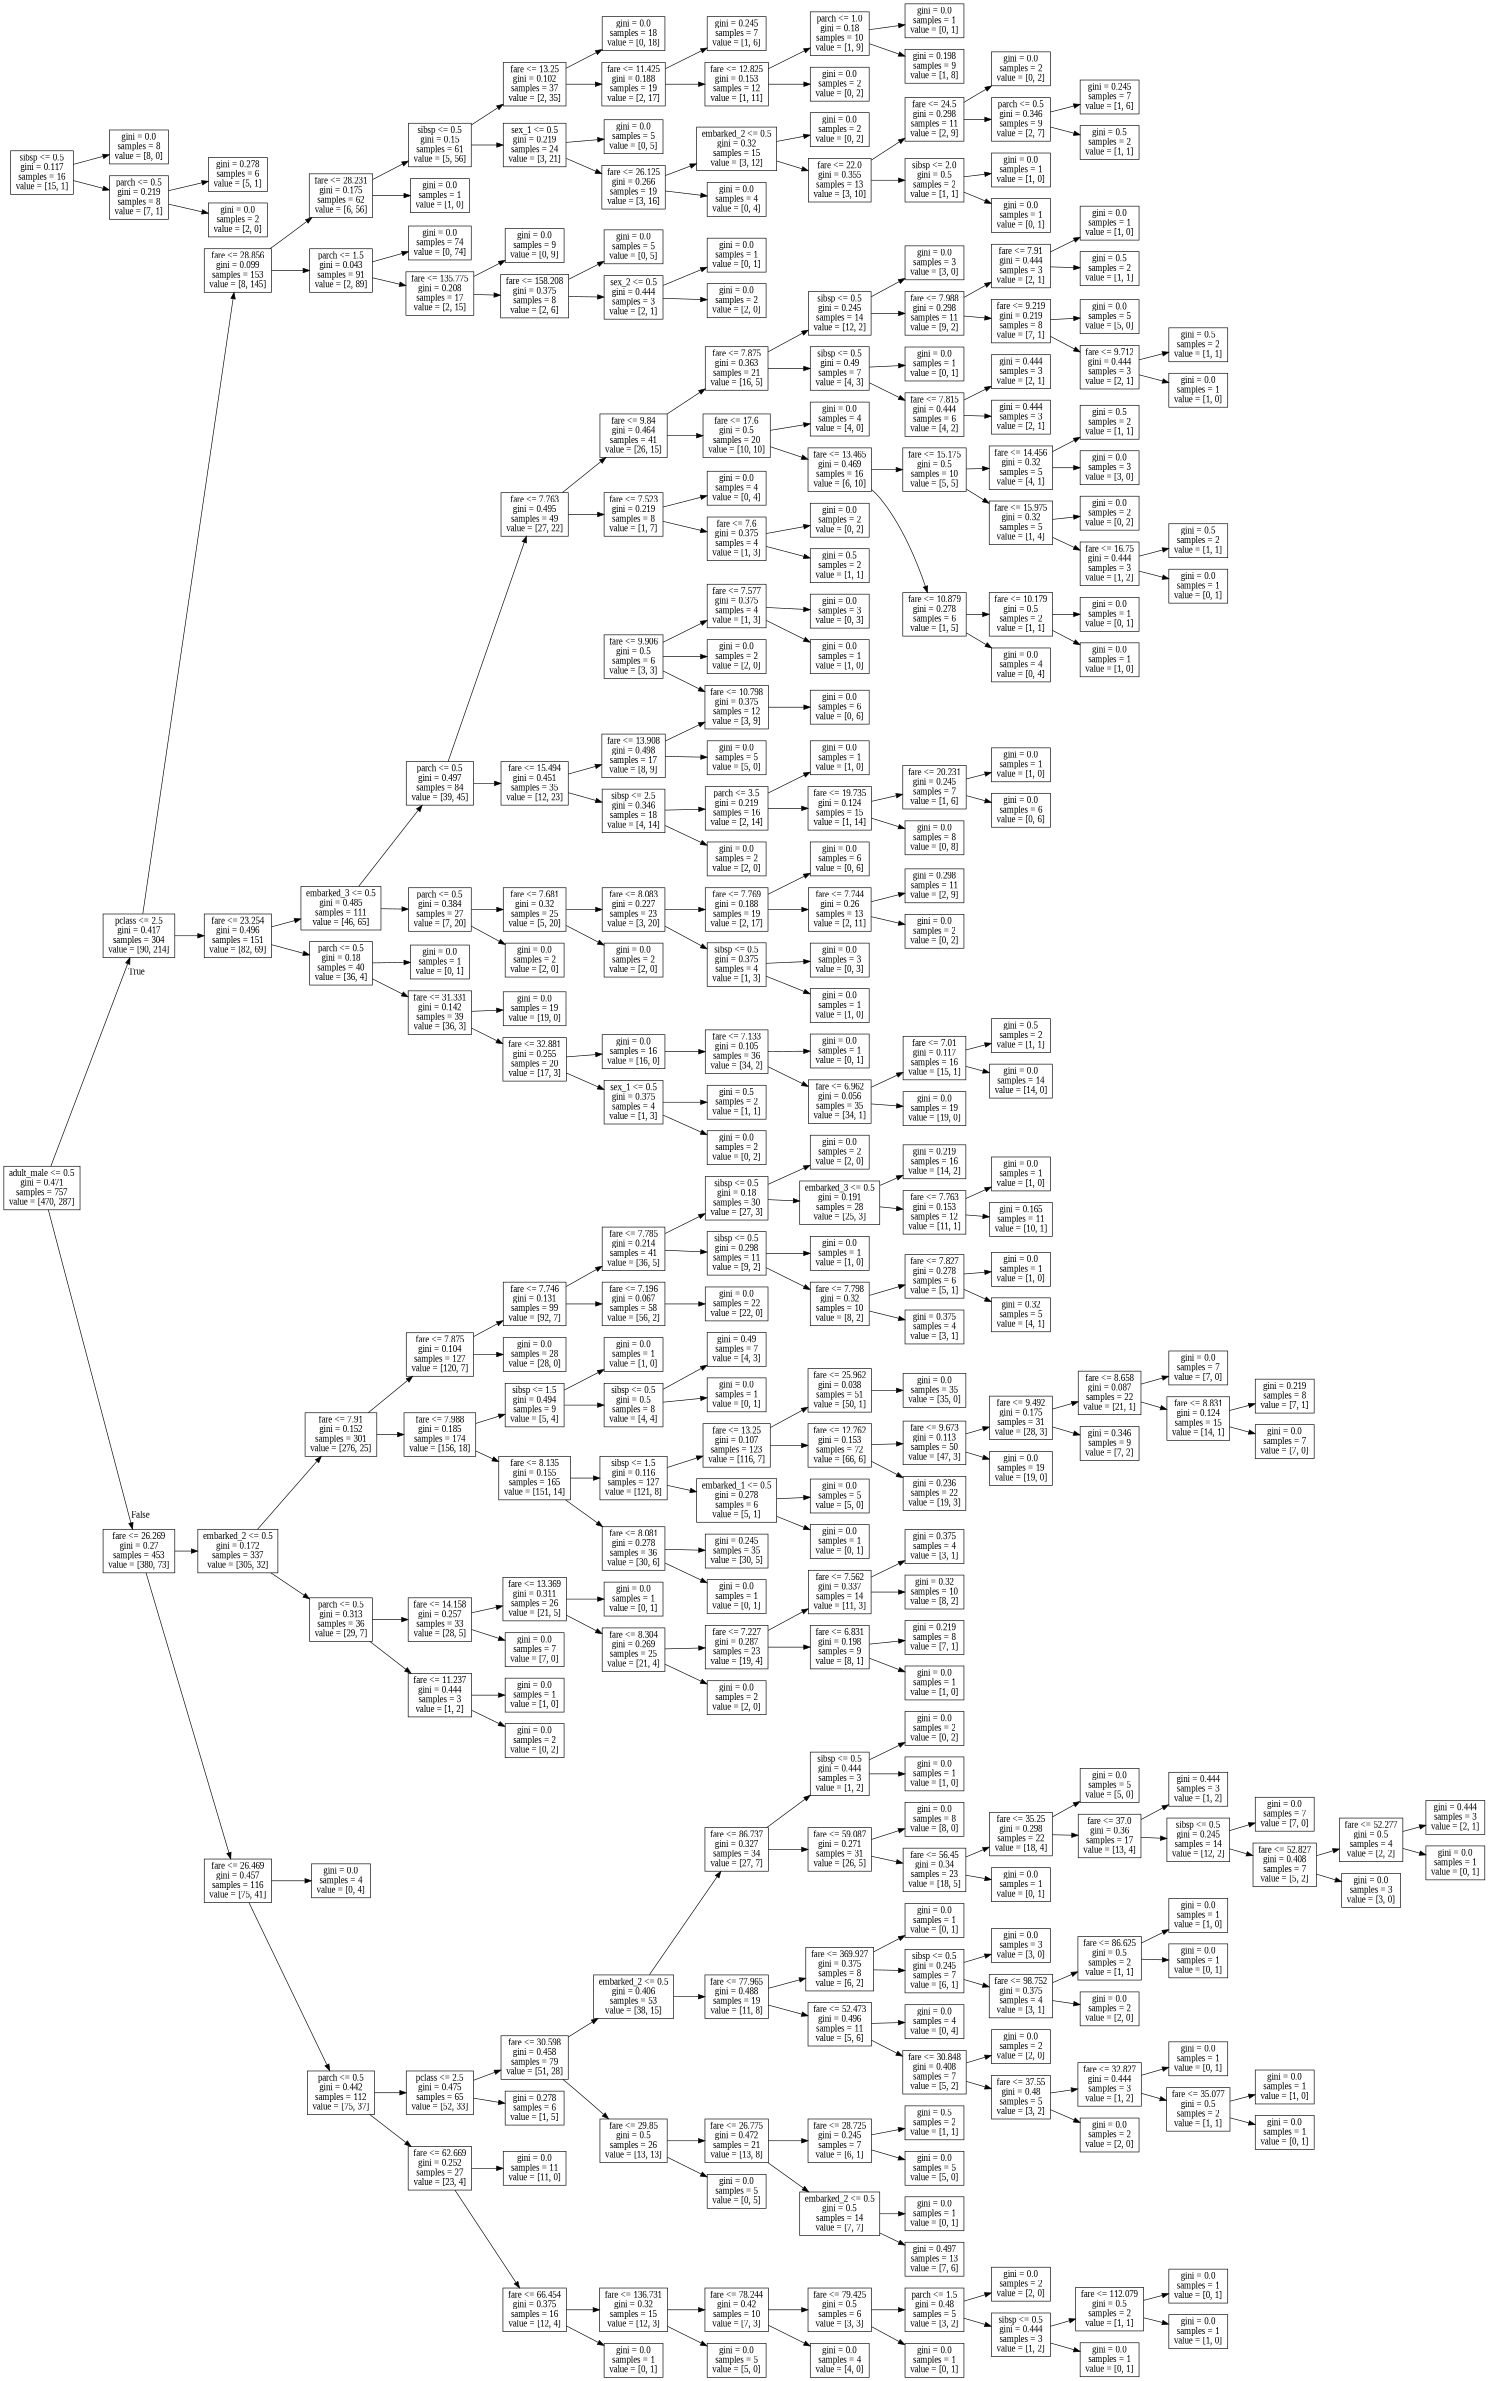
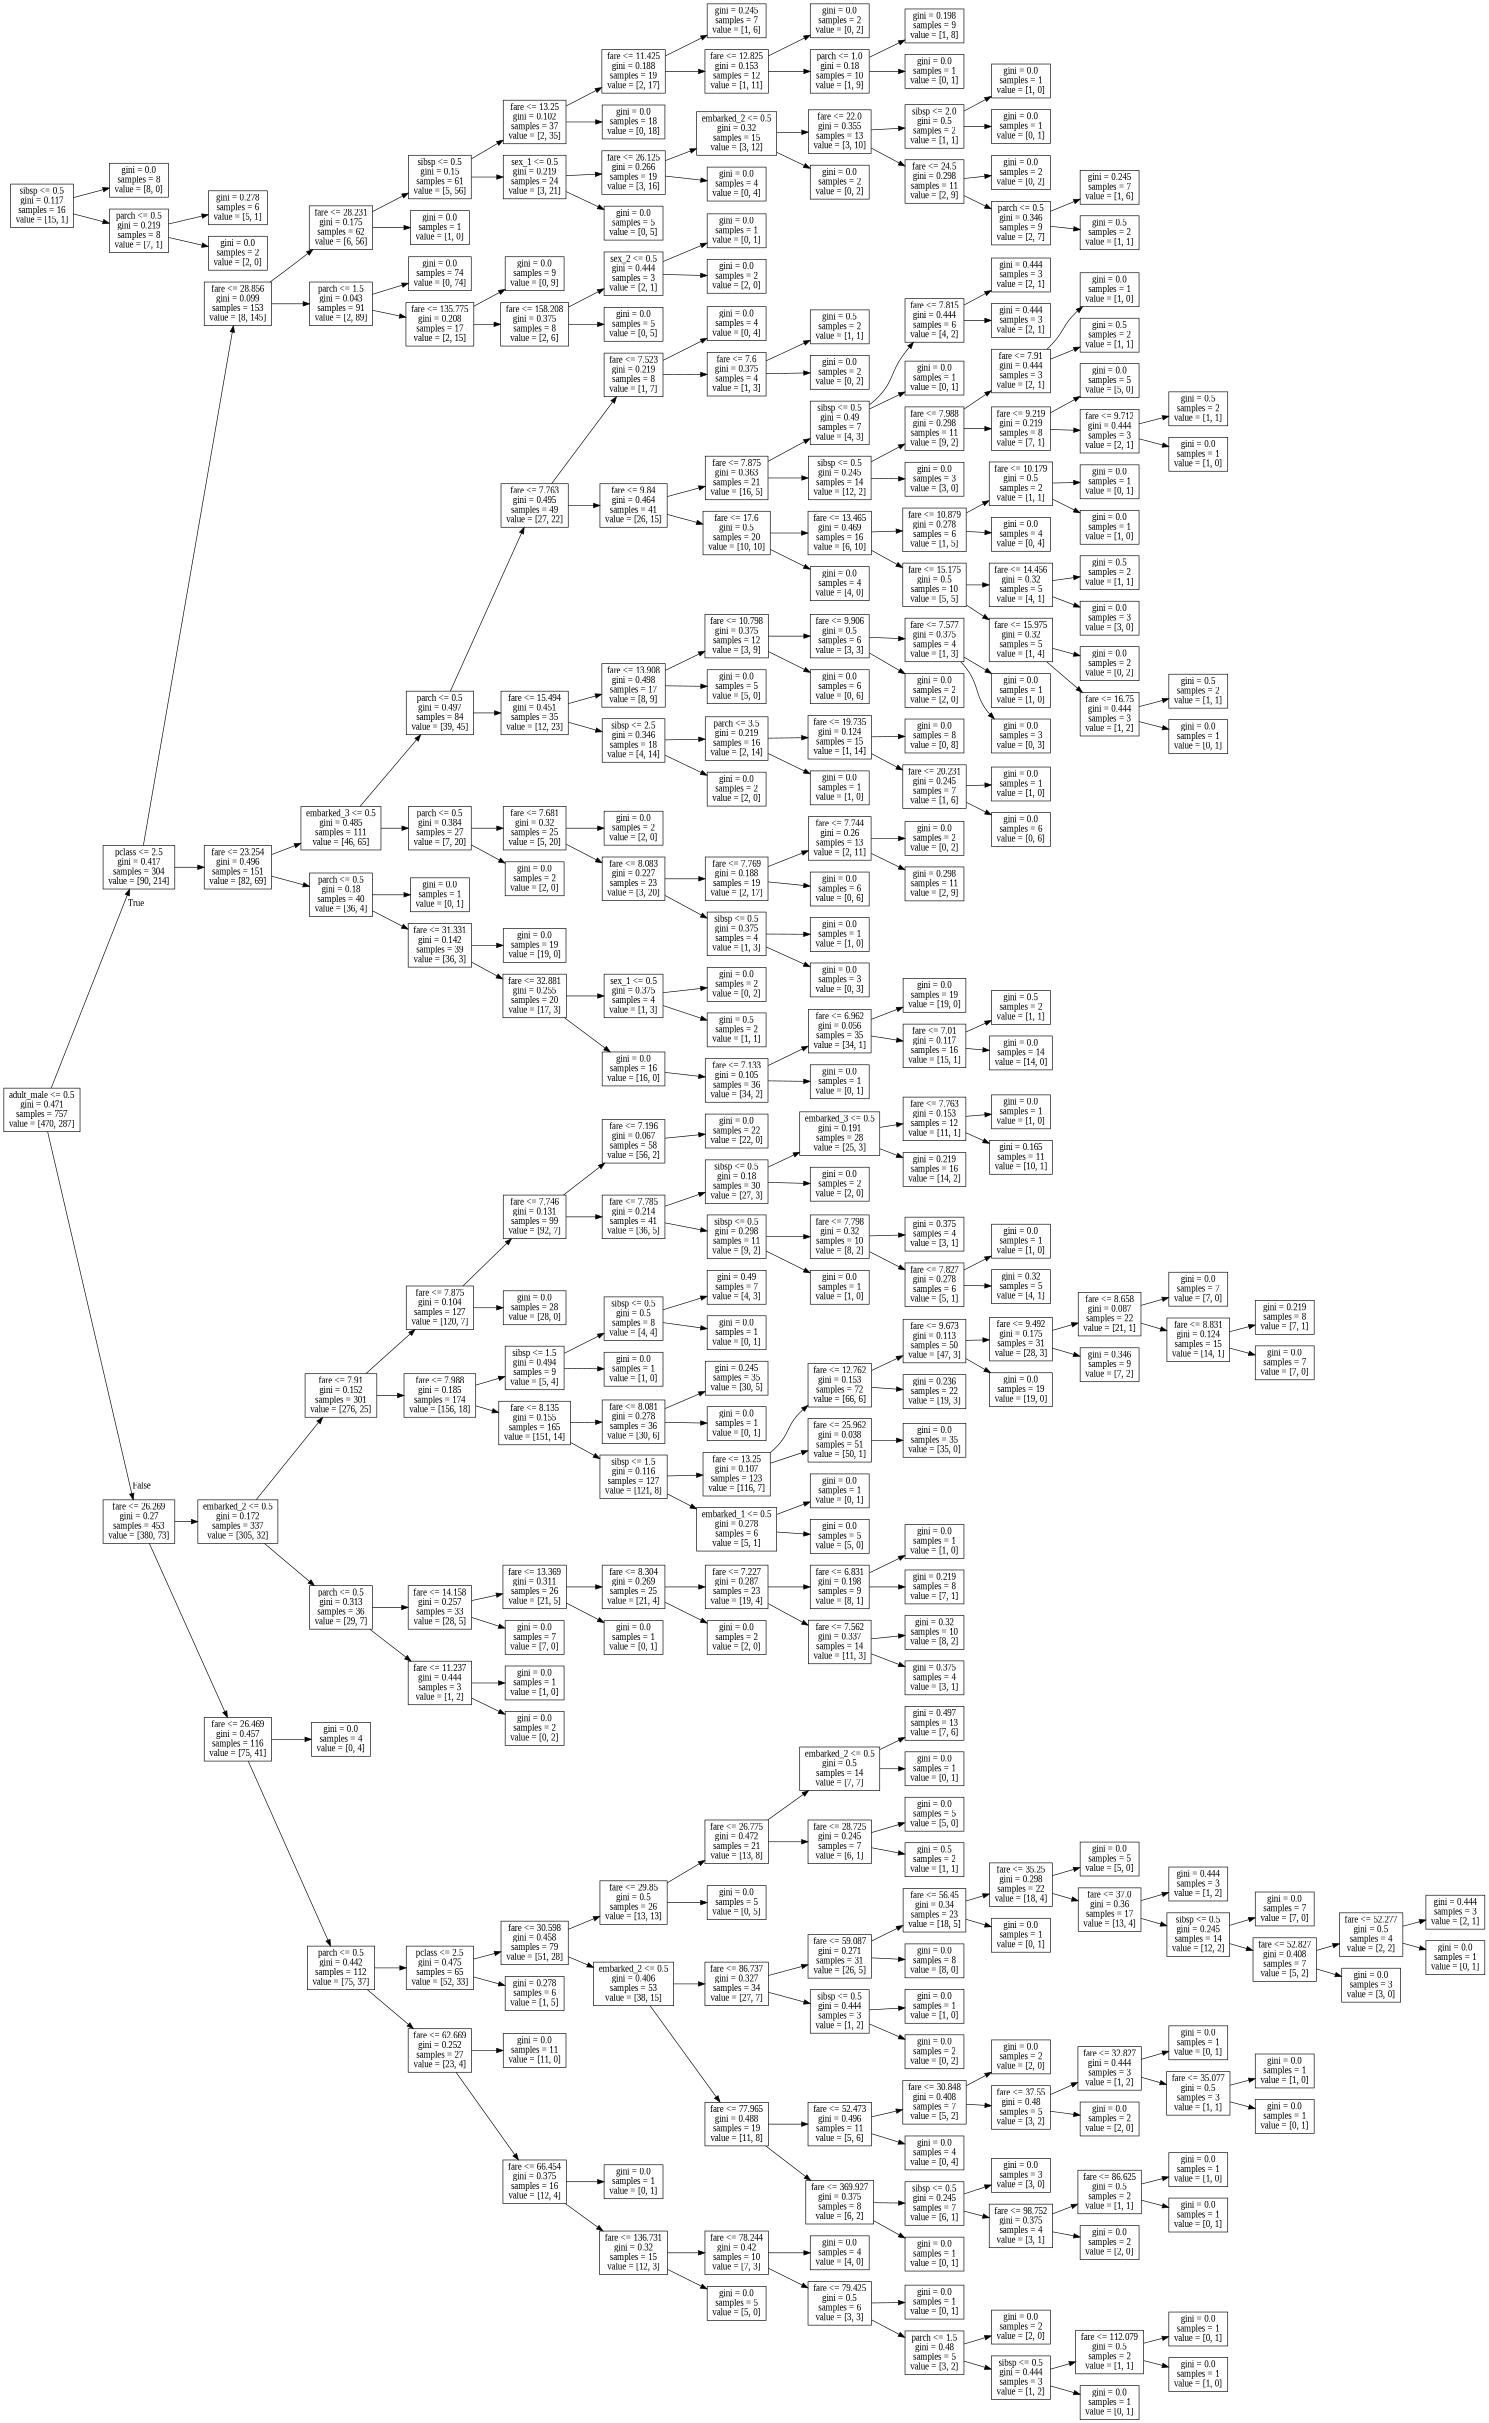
(681, 680) -> (786, 636)
(1198, 2109) -> (1198, 2093)
